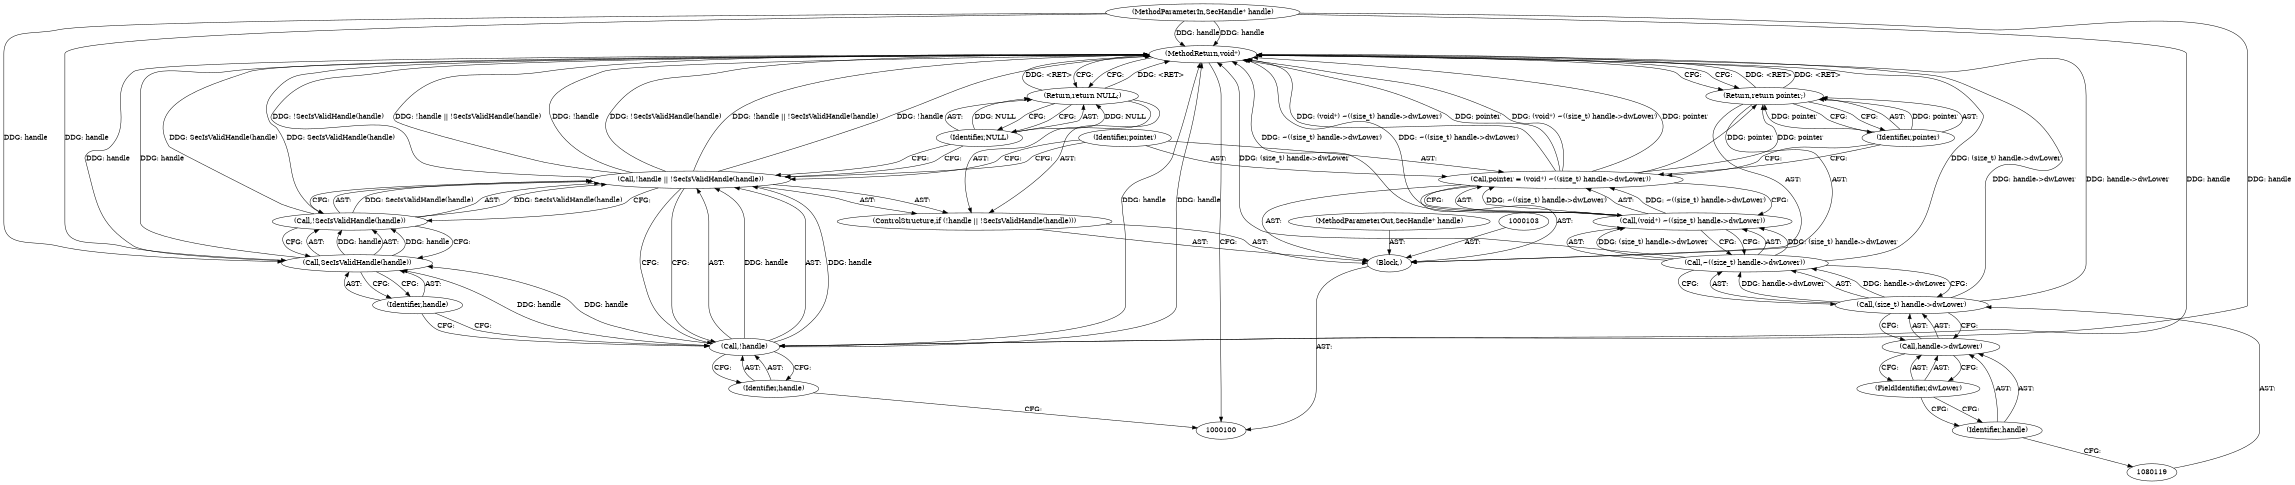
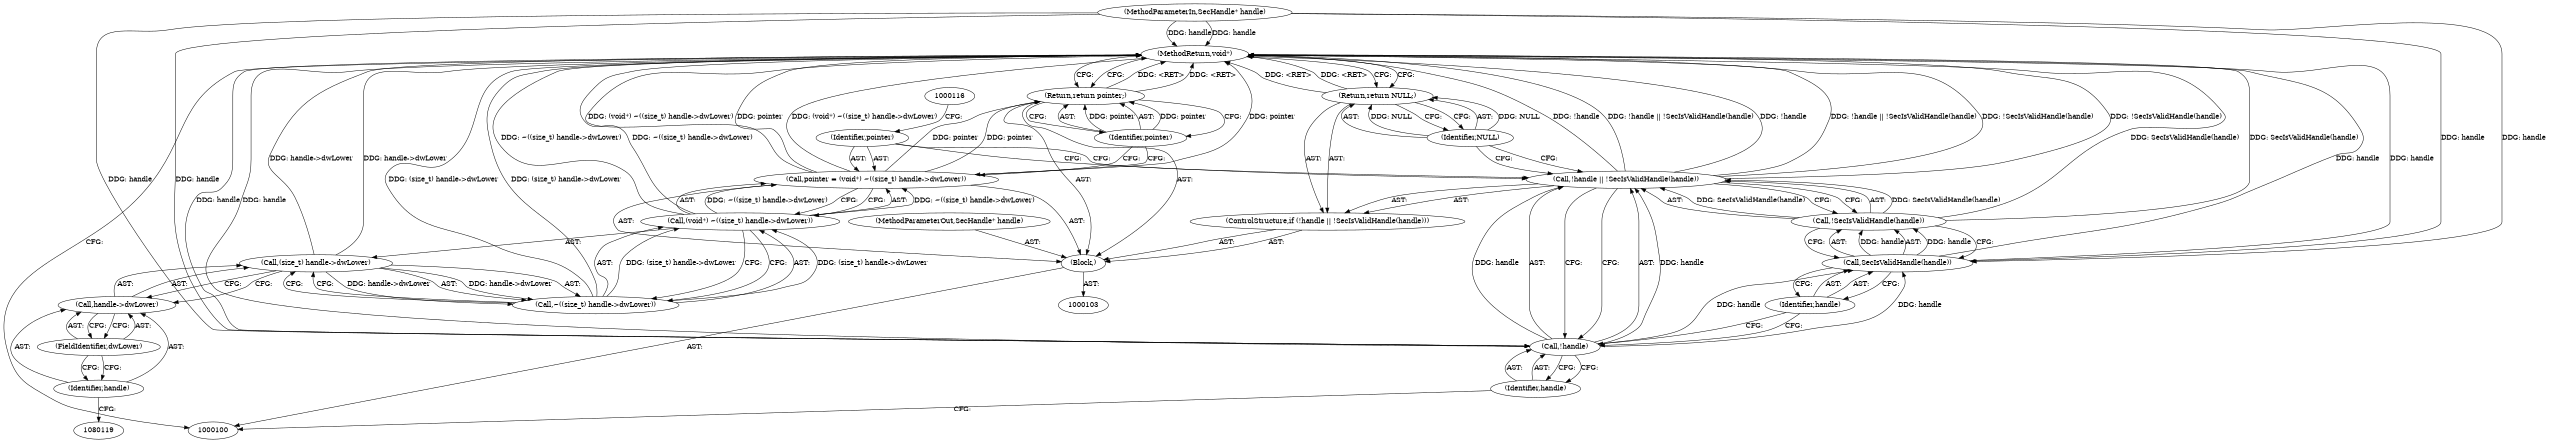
none -> (950, 96)
(1458, 242) -> (1083, 282)
(2219, 327) -> (526, 243)
